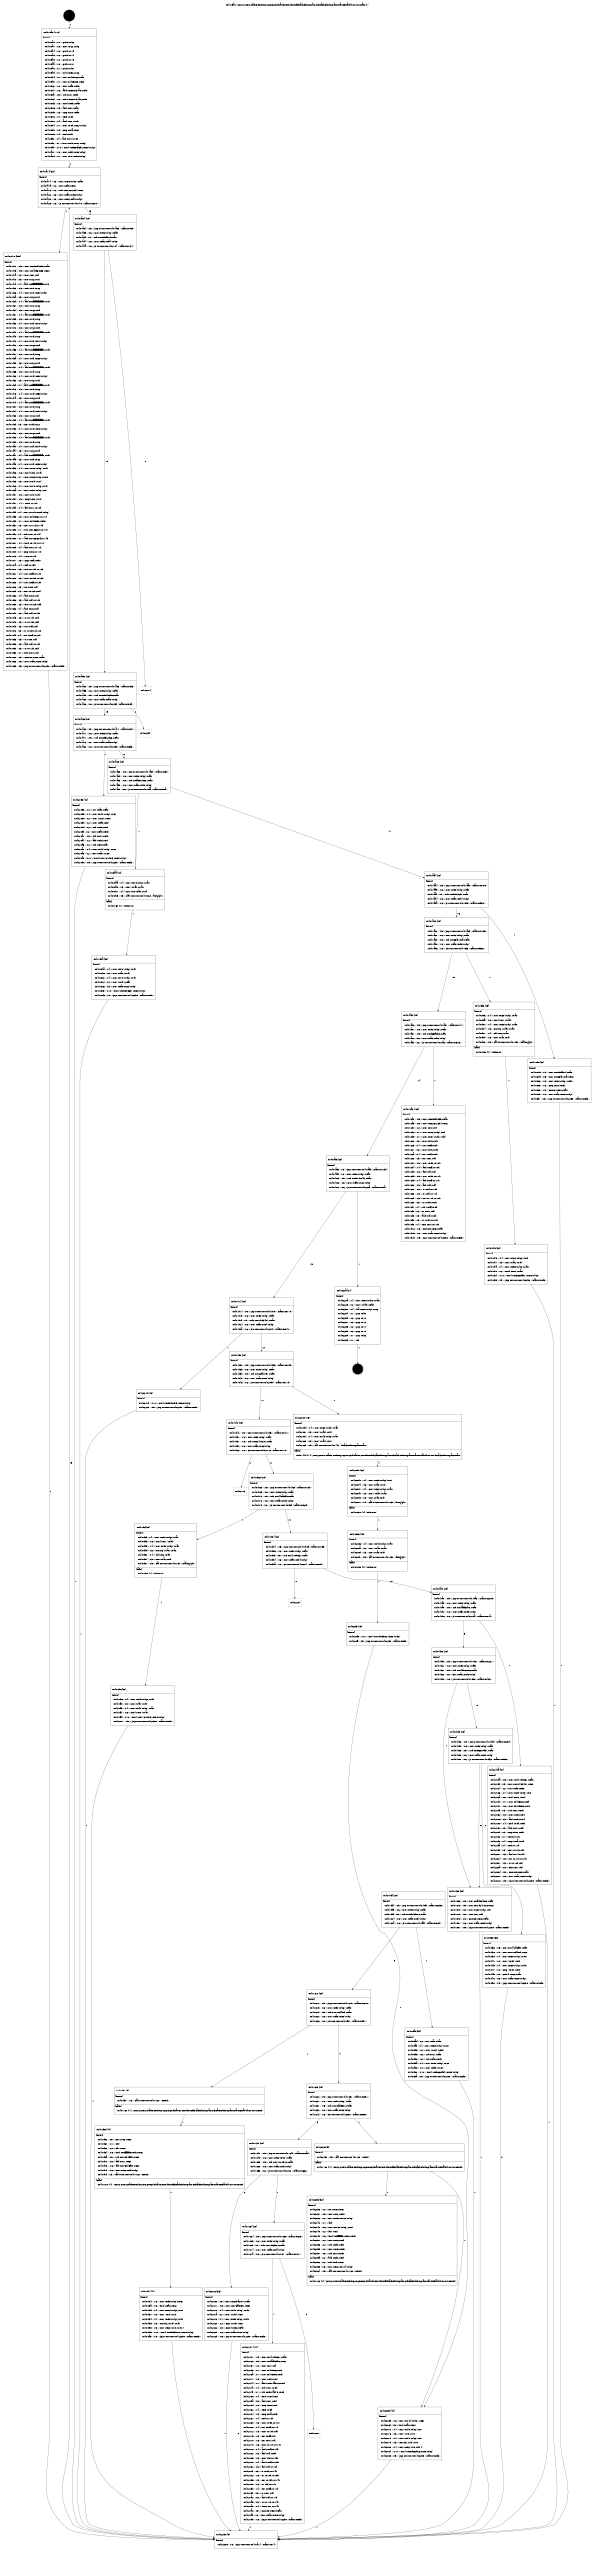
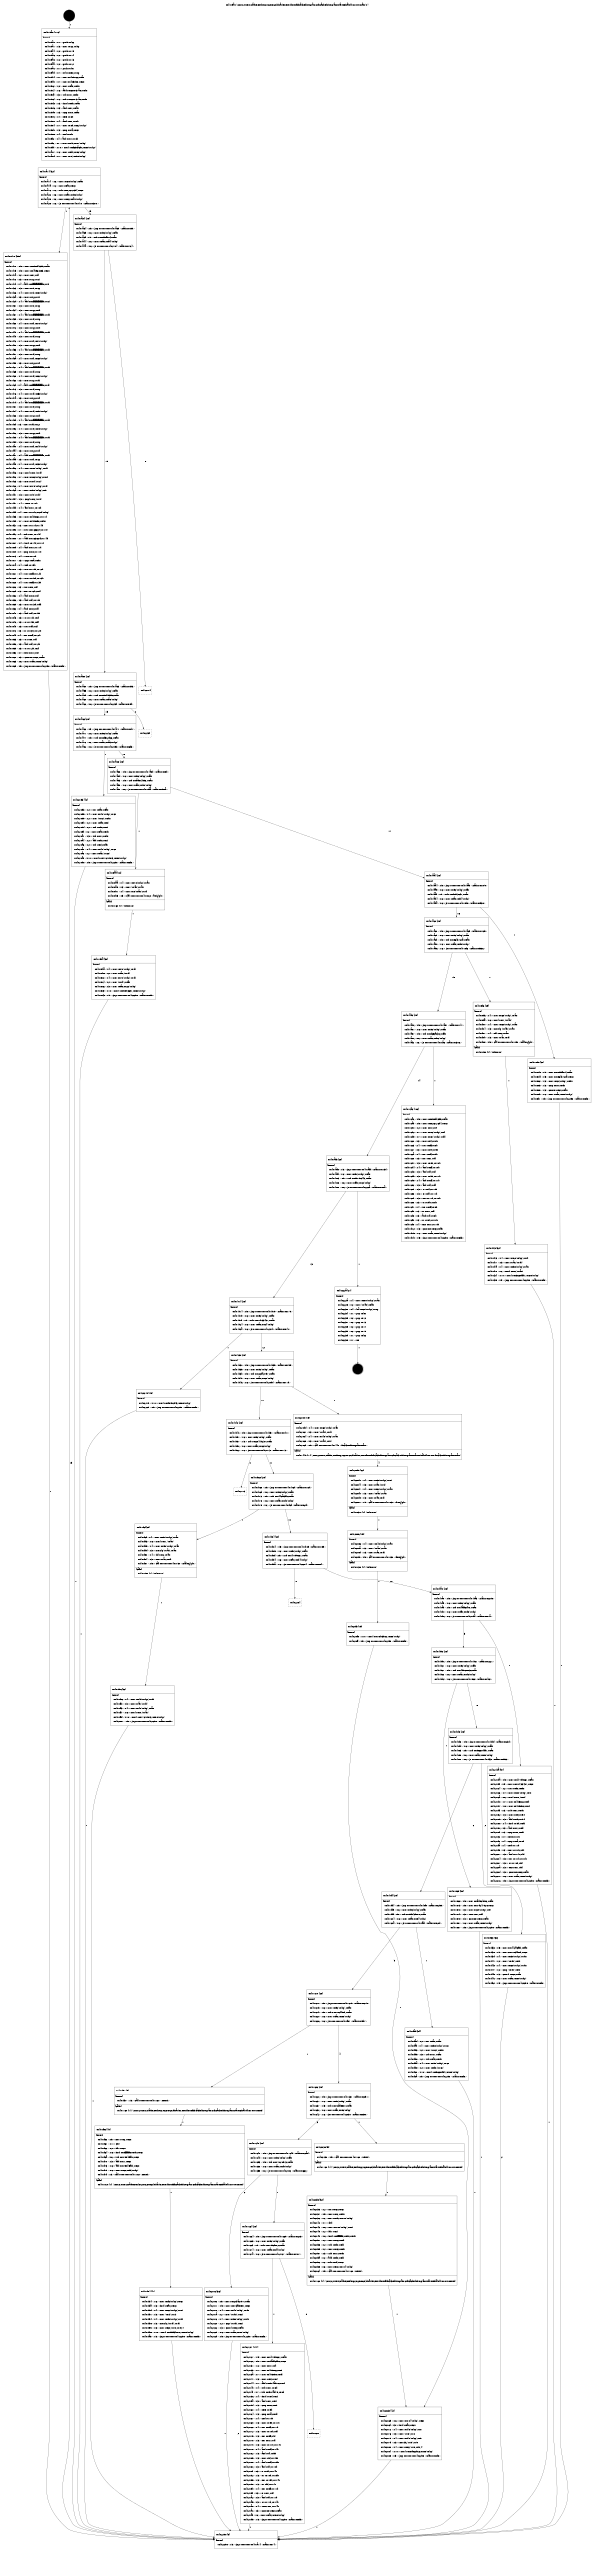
(69, 163) -> none
(479, 1825) -> (447, 1827)
(459, 2284) -> (397, 2345)
